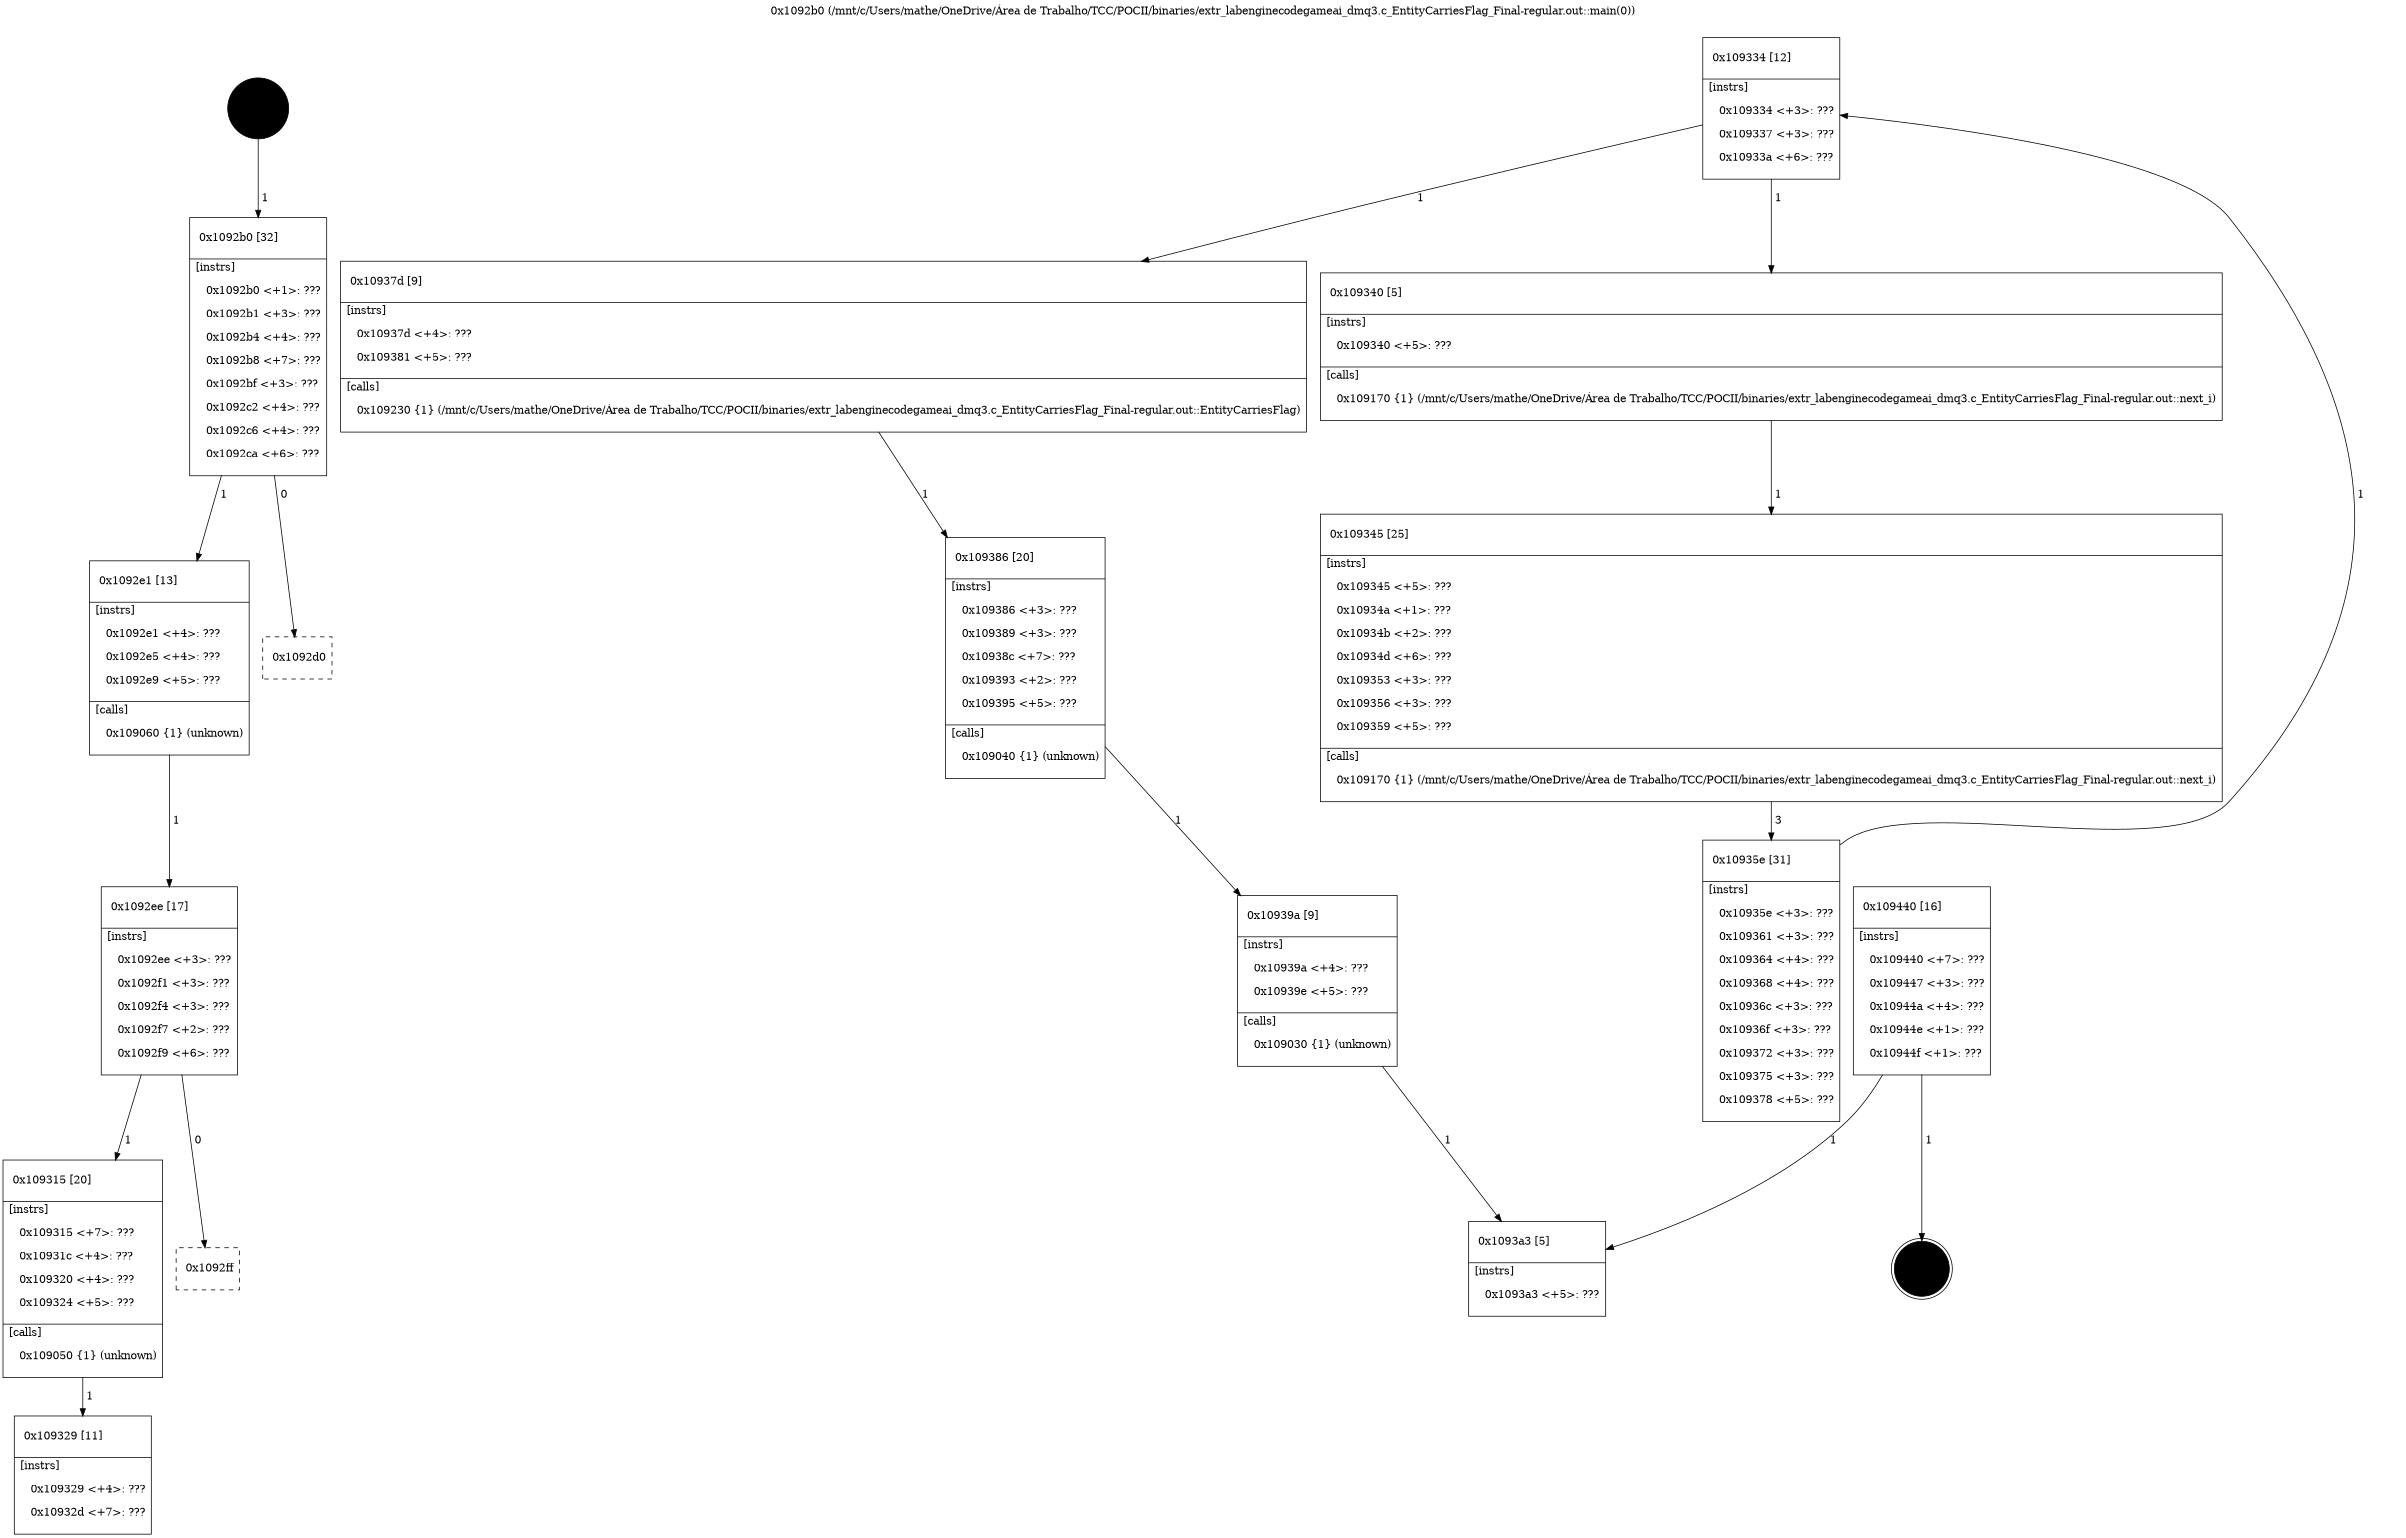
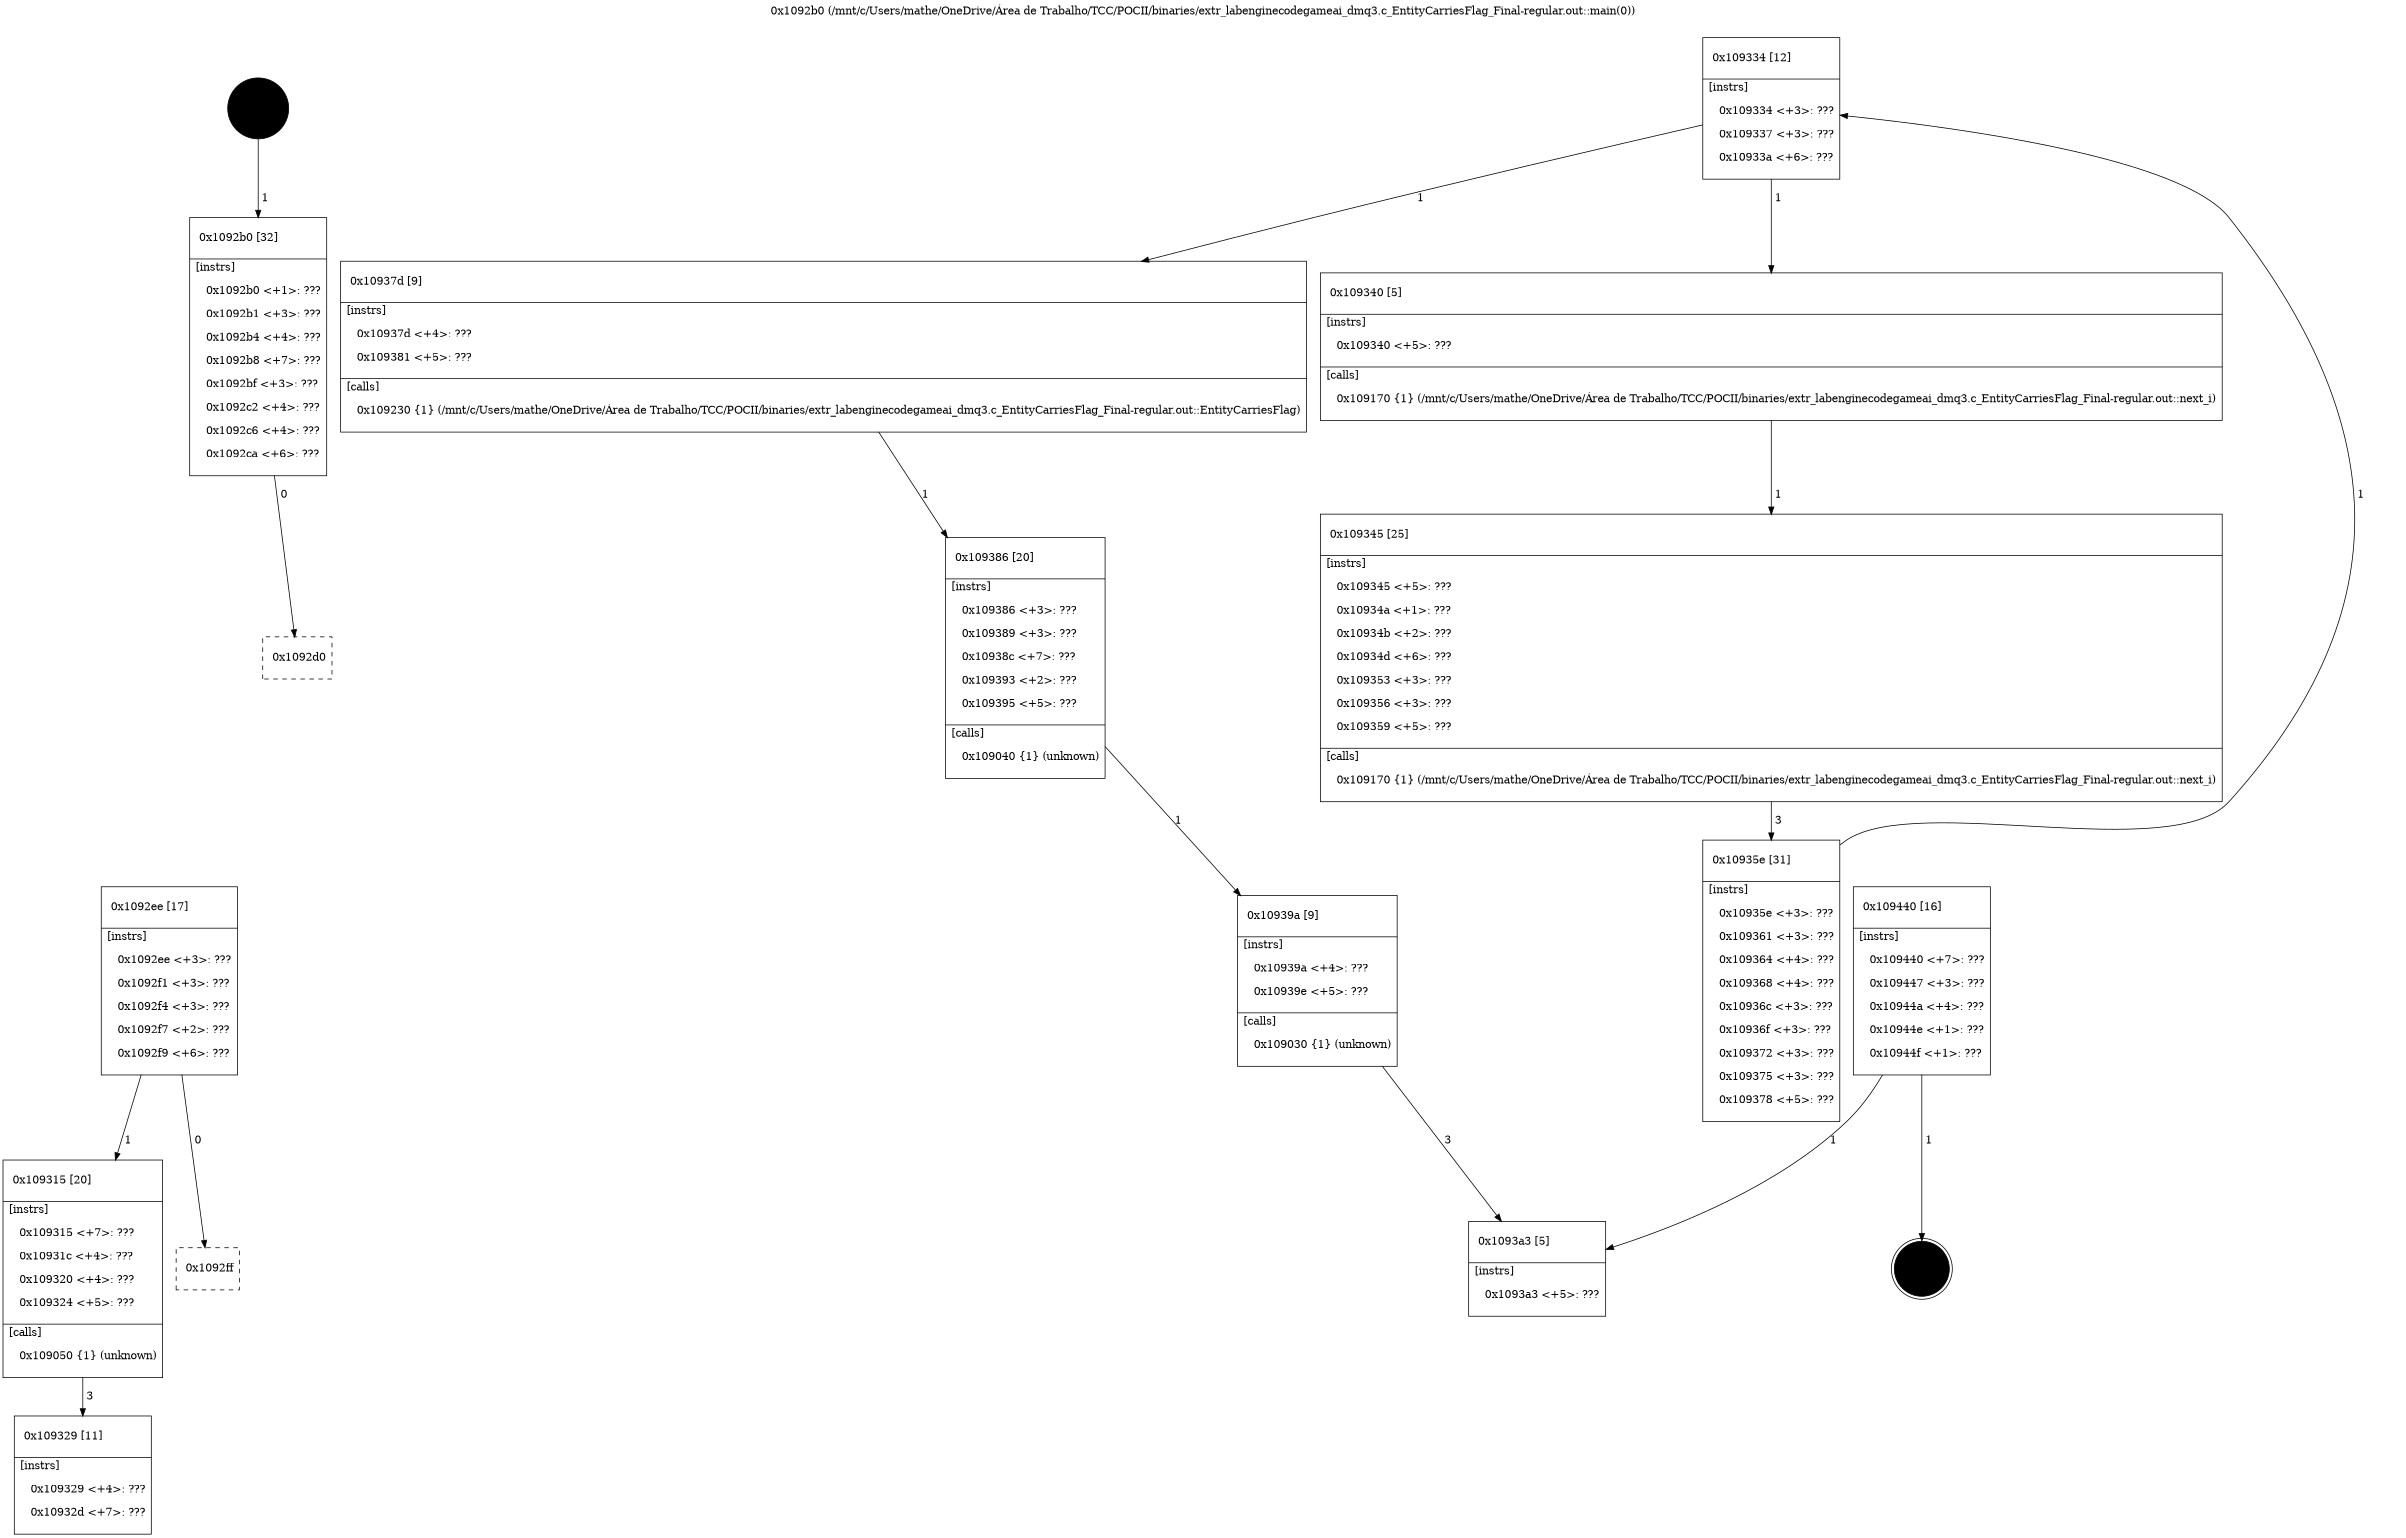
(169, 658) -> none
(1446, 1141) -> (1446, 1141)
(88, 1397) -> (88, 1397)
